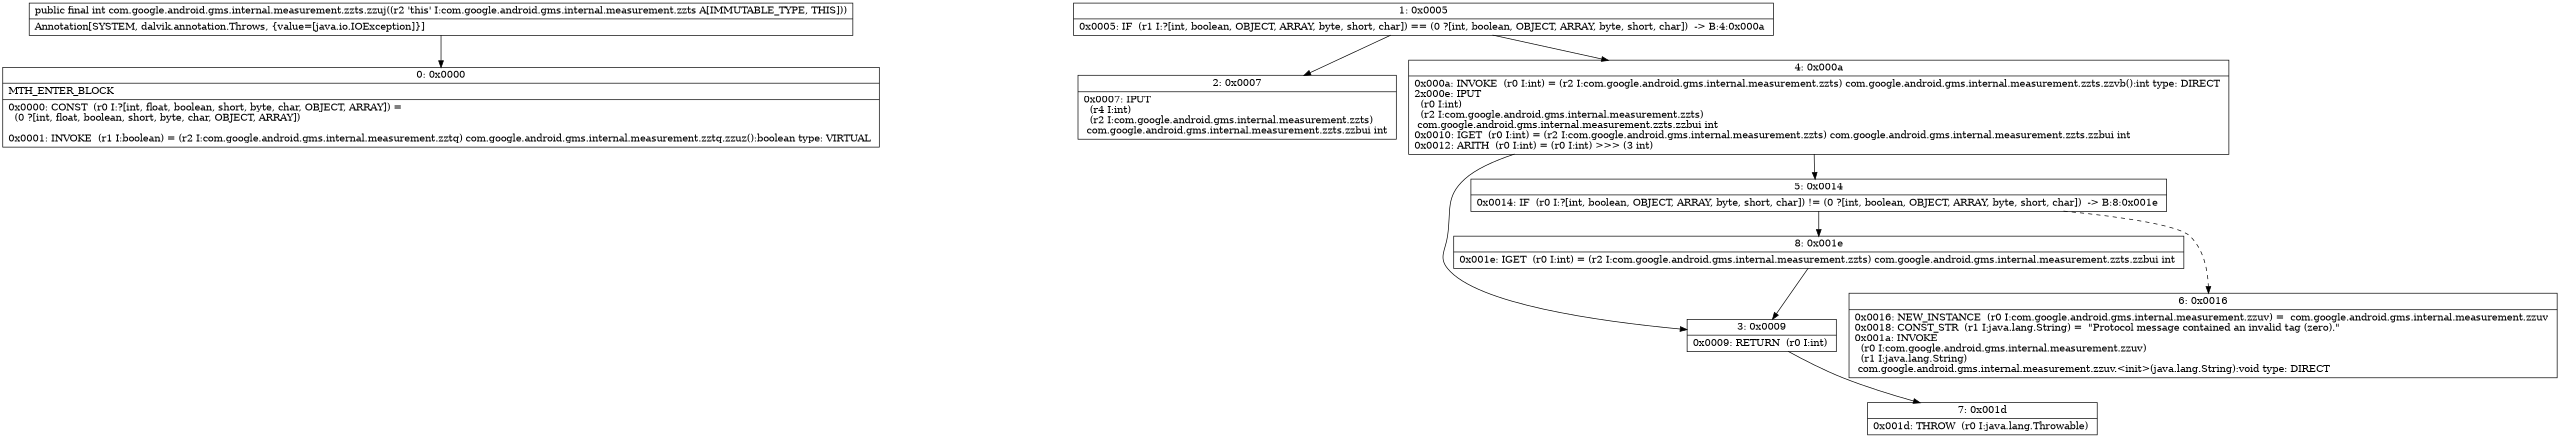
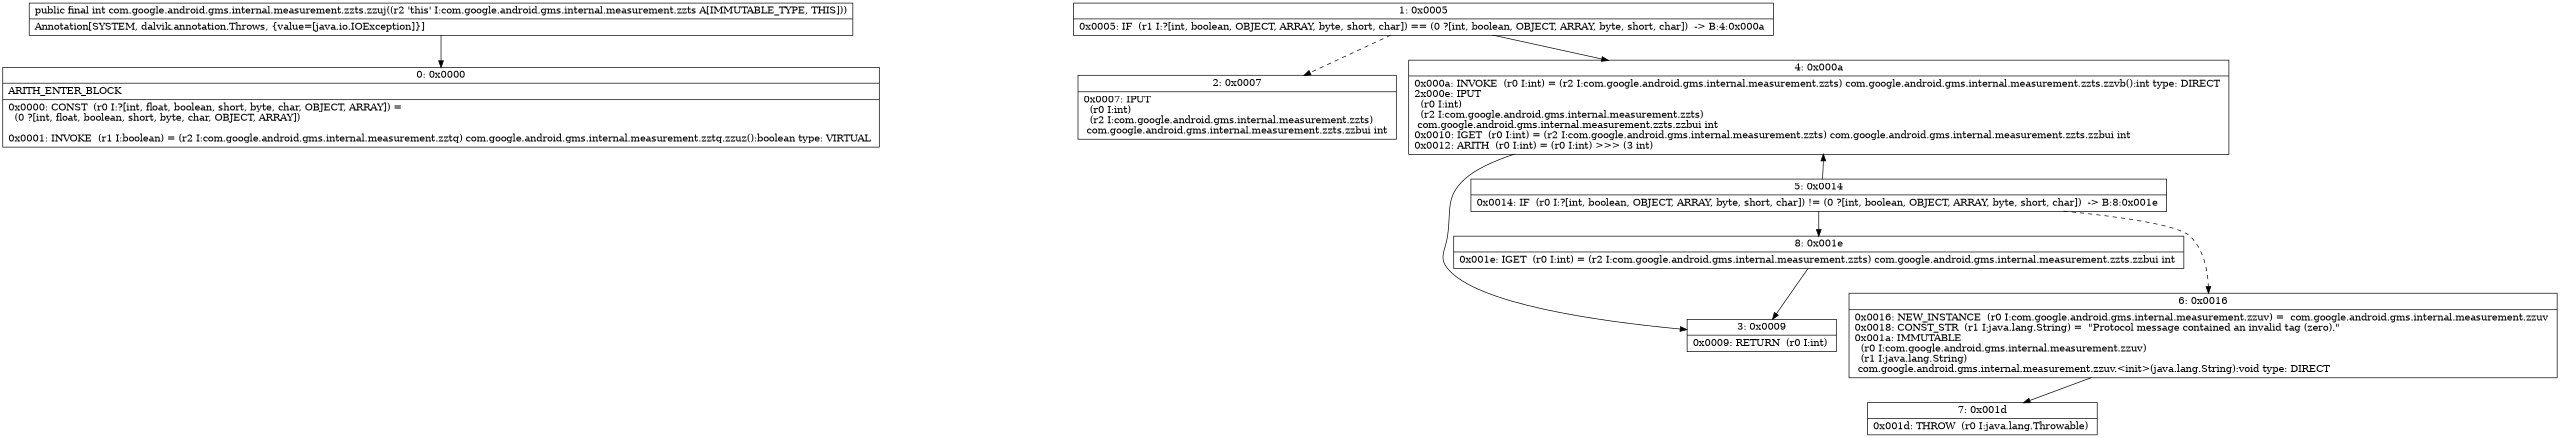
(1350, 54) -> (1350, 54)
(61, 91) -> (65, 91)
(1108, 110) -> (1108, 110)
(1814, 163) -> (1823, 170)
(1899, 338) -> (1911, 338)
(1849, 380) -> (2061, 389)
